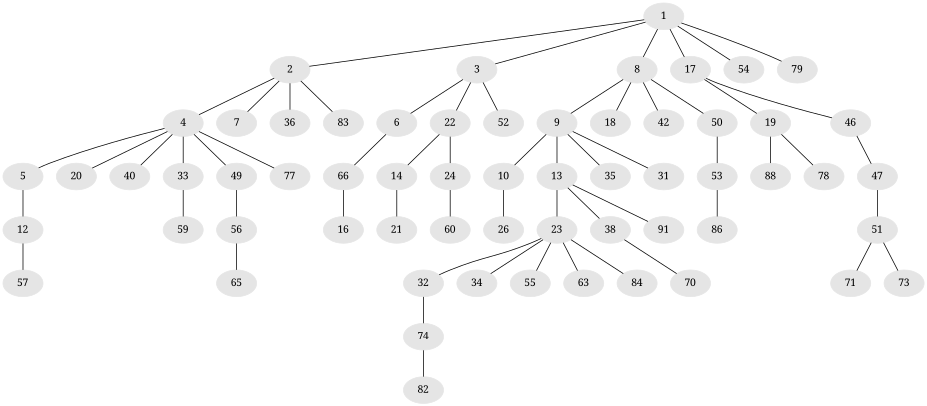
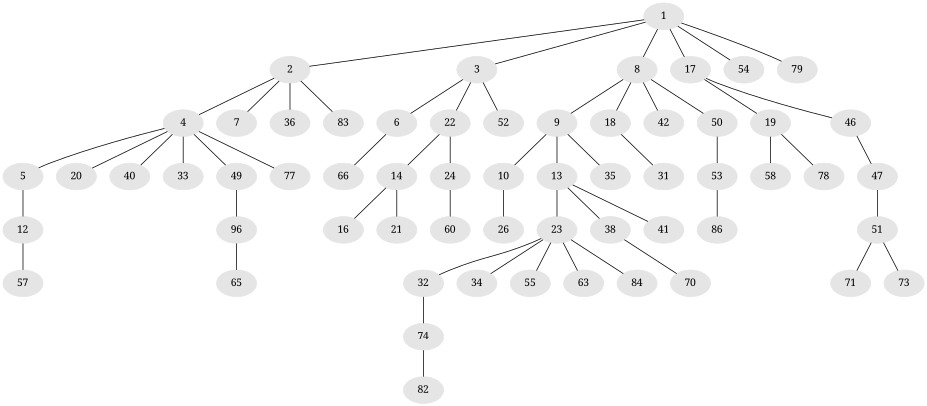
(610, 150) -> (637, 150)
(771, 177) -> (771, 177)
(343, 203) -> (370, 203)
(183, 230) -> none
(237, 230) -> (237, 230)
(664, 230) -> (664, 230)
